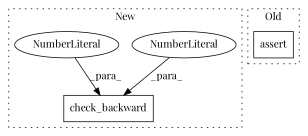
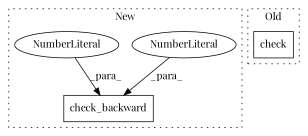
(274, 45) -> (274, 45)
